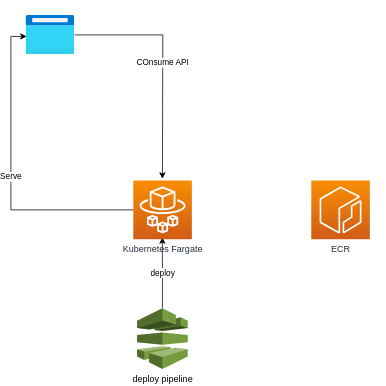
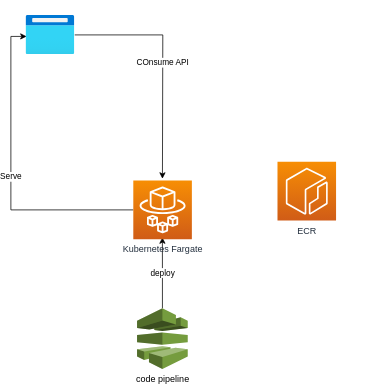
(340, 210) -> (306, 191)
(163, 379) -> (163, 379)
